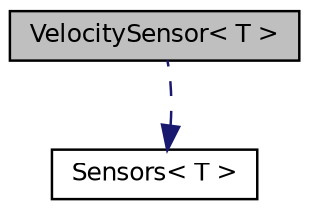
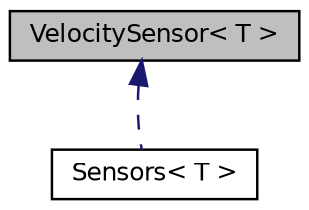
(171, 93) -> (138, 118)
